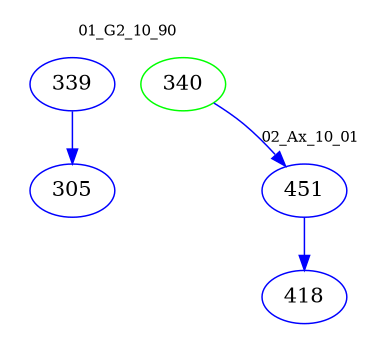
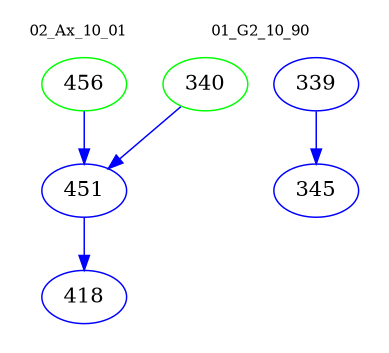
none -> (84, 84)
(72, 191) -> (316, 191)
